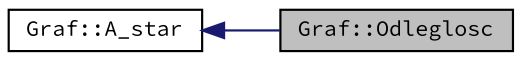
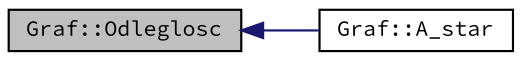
(252, 30) -> (291, 30)
